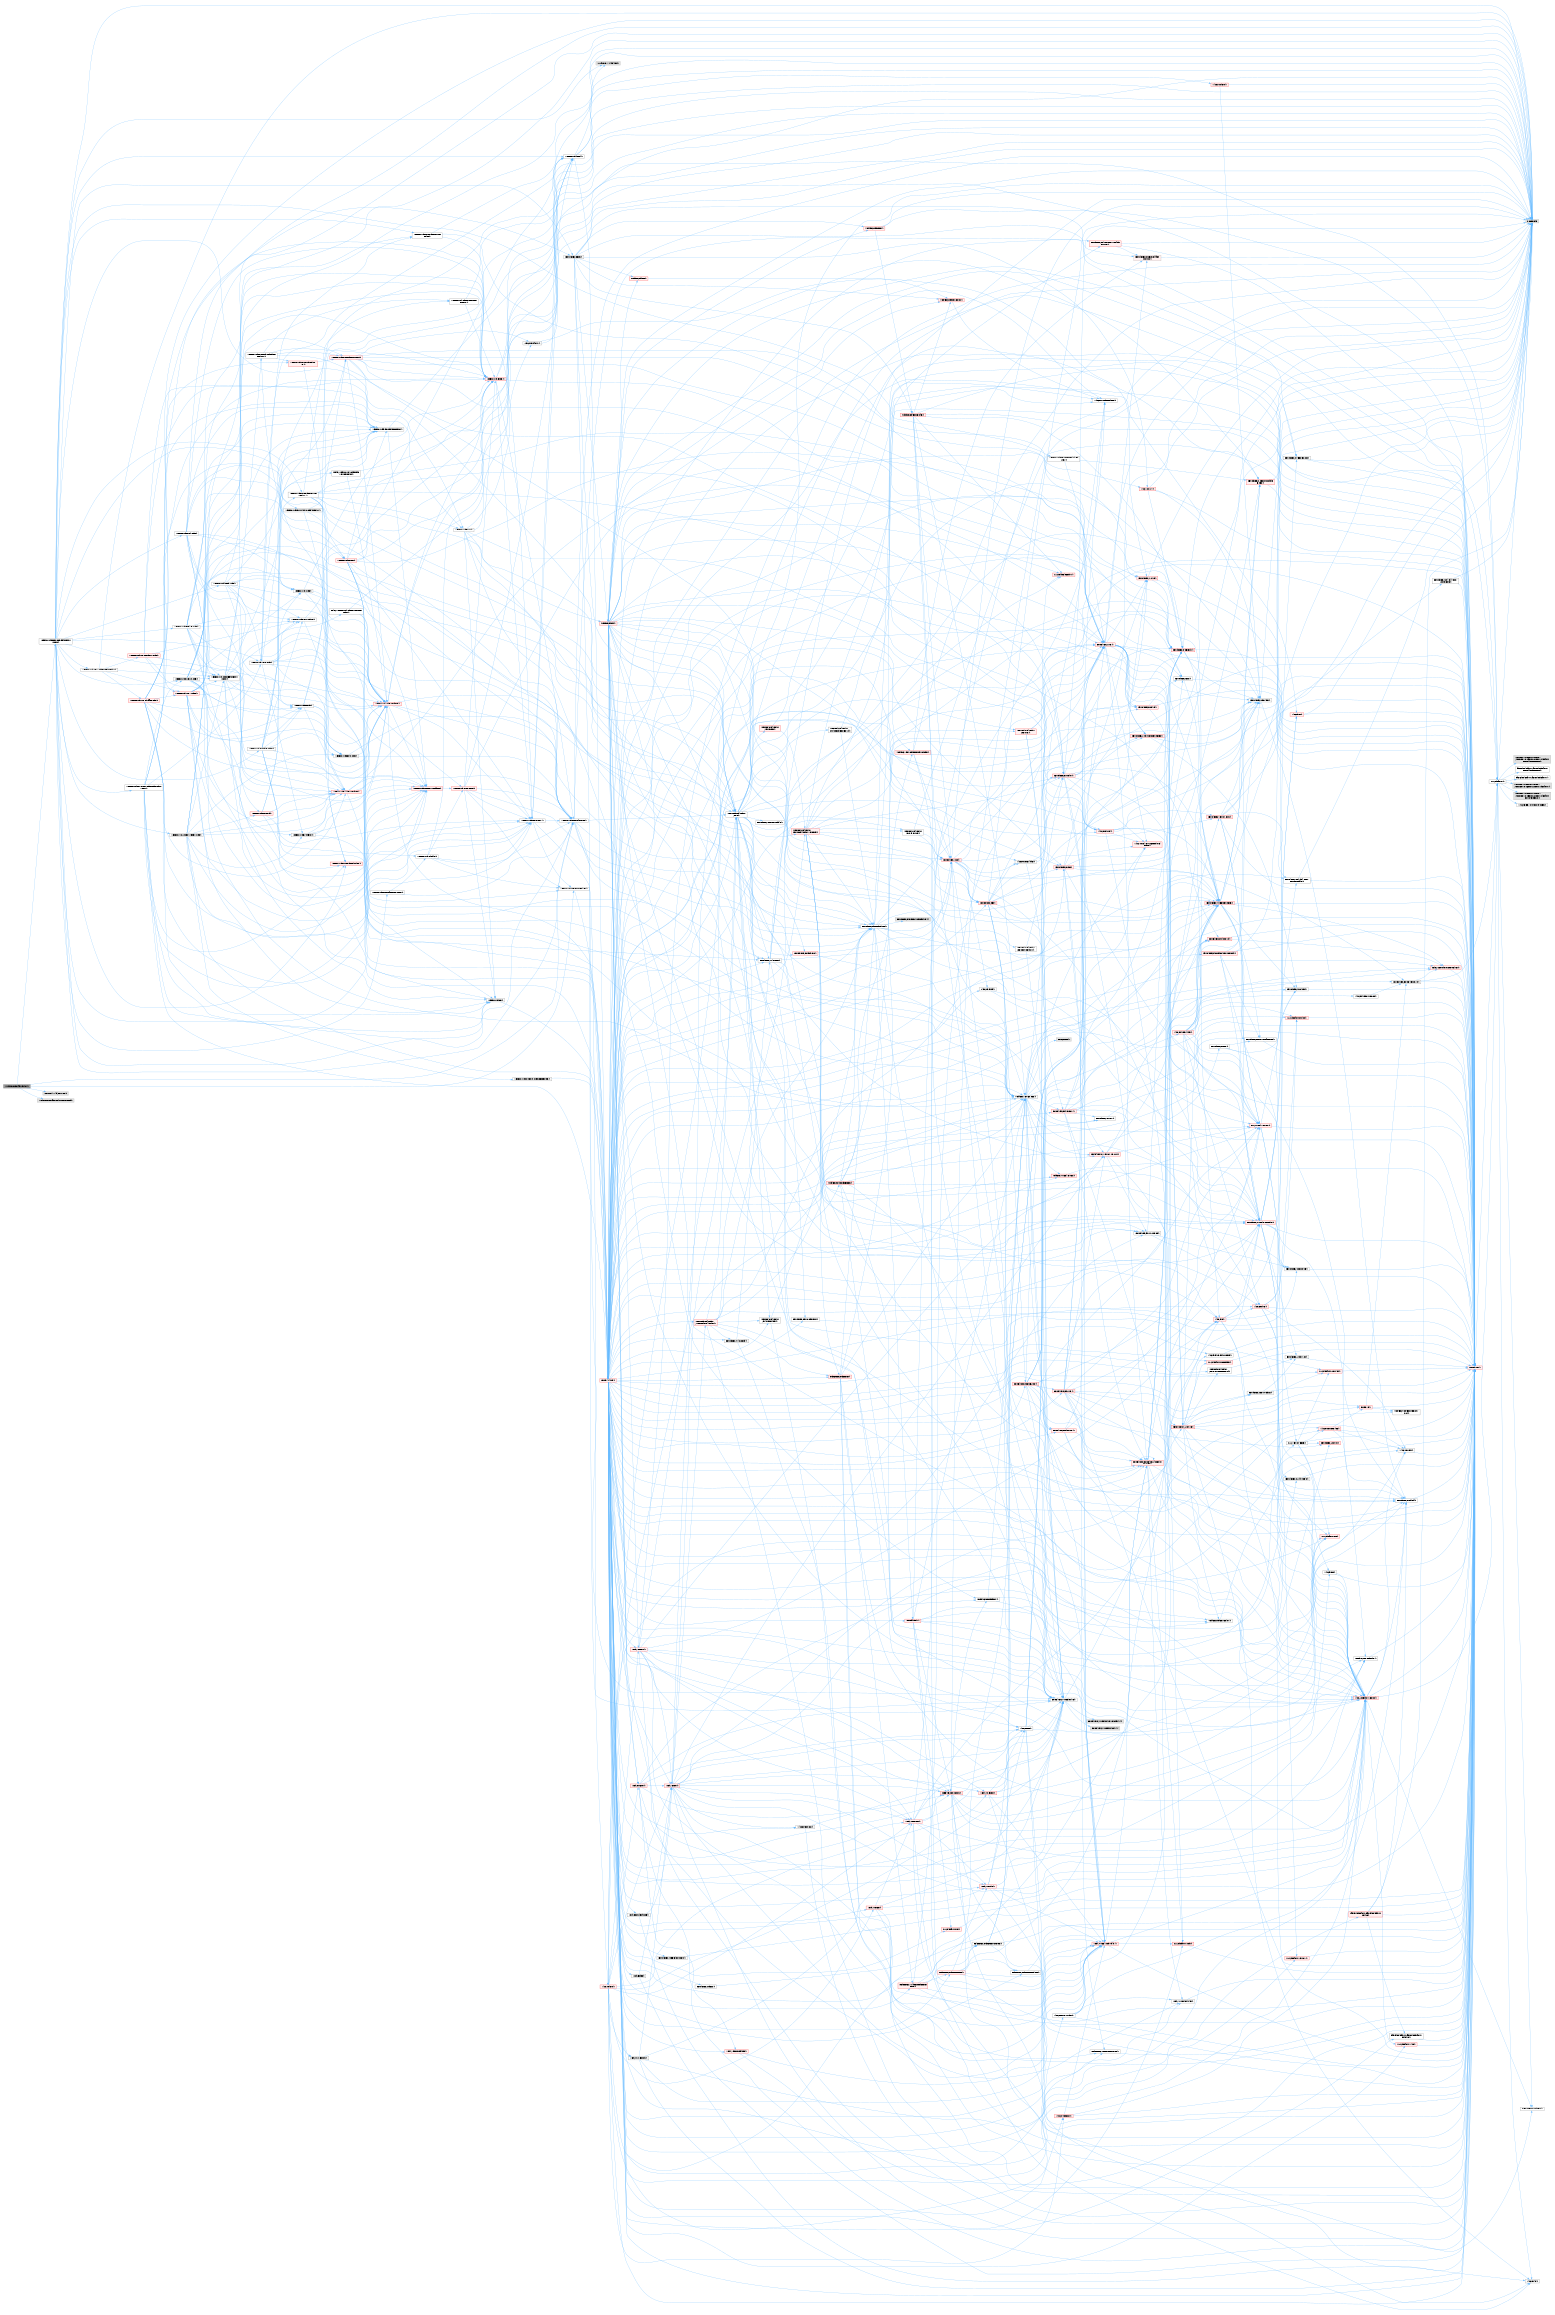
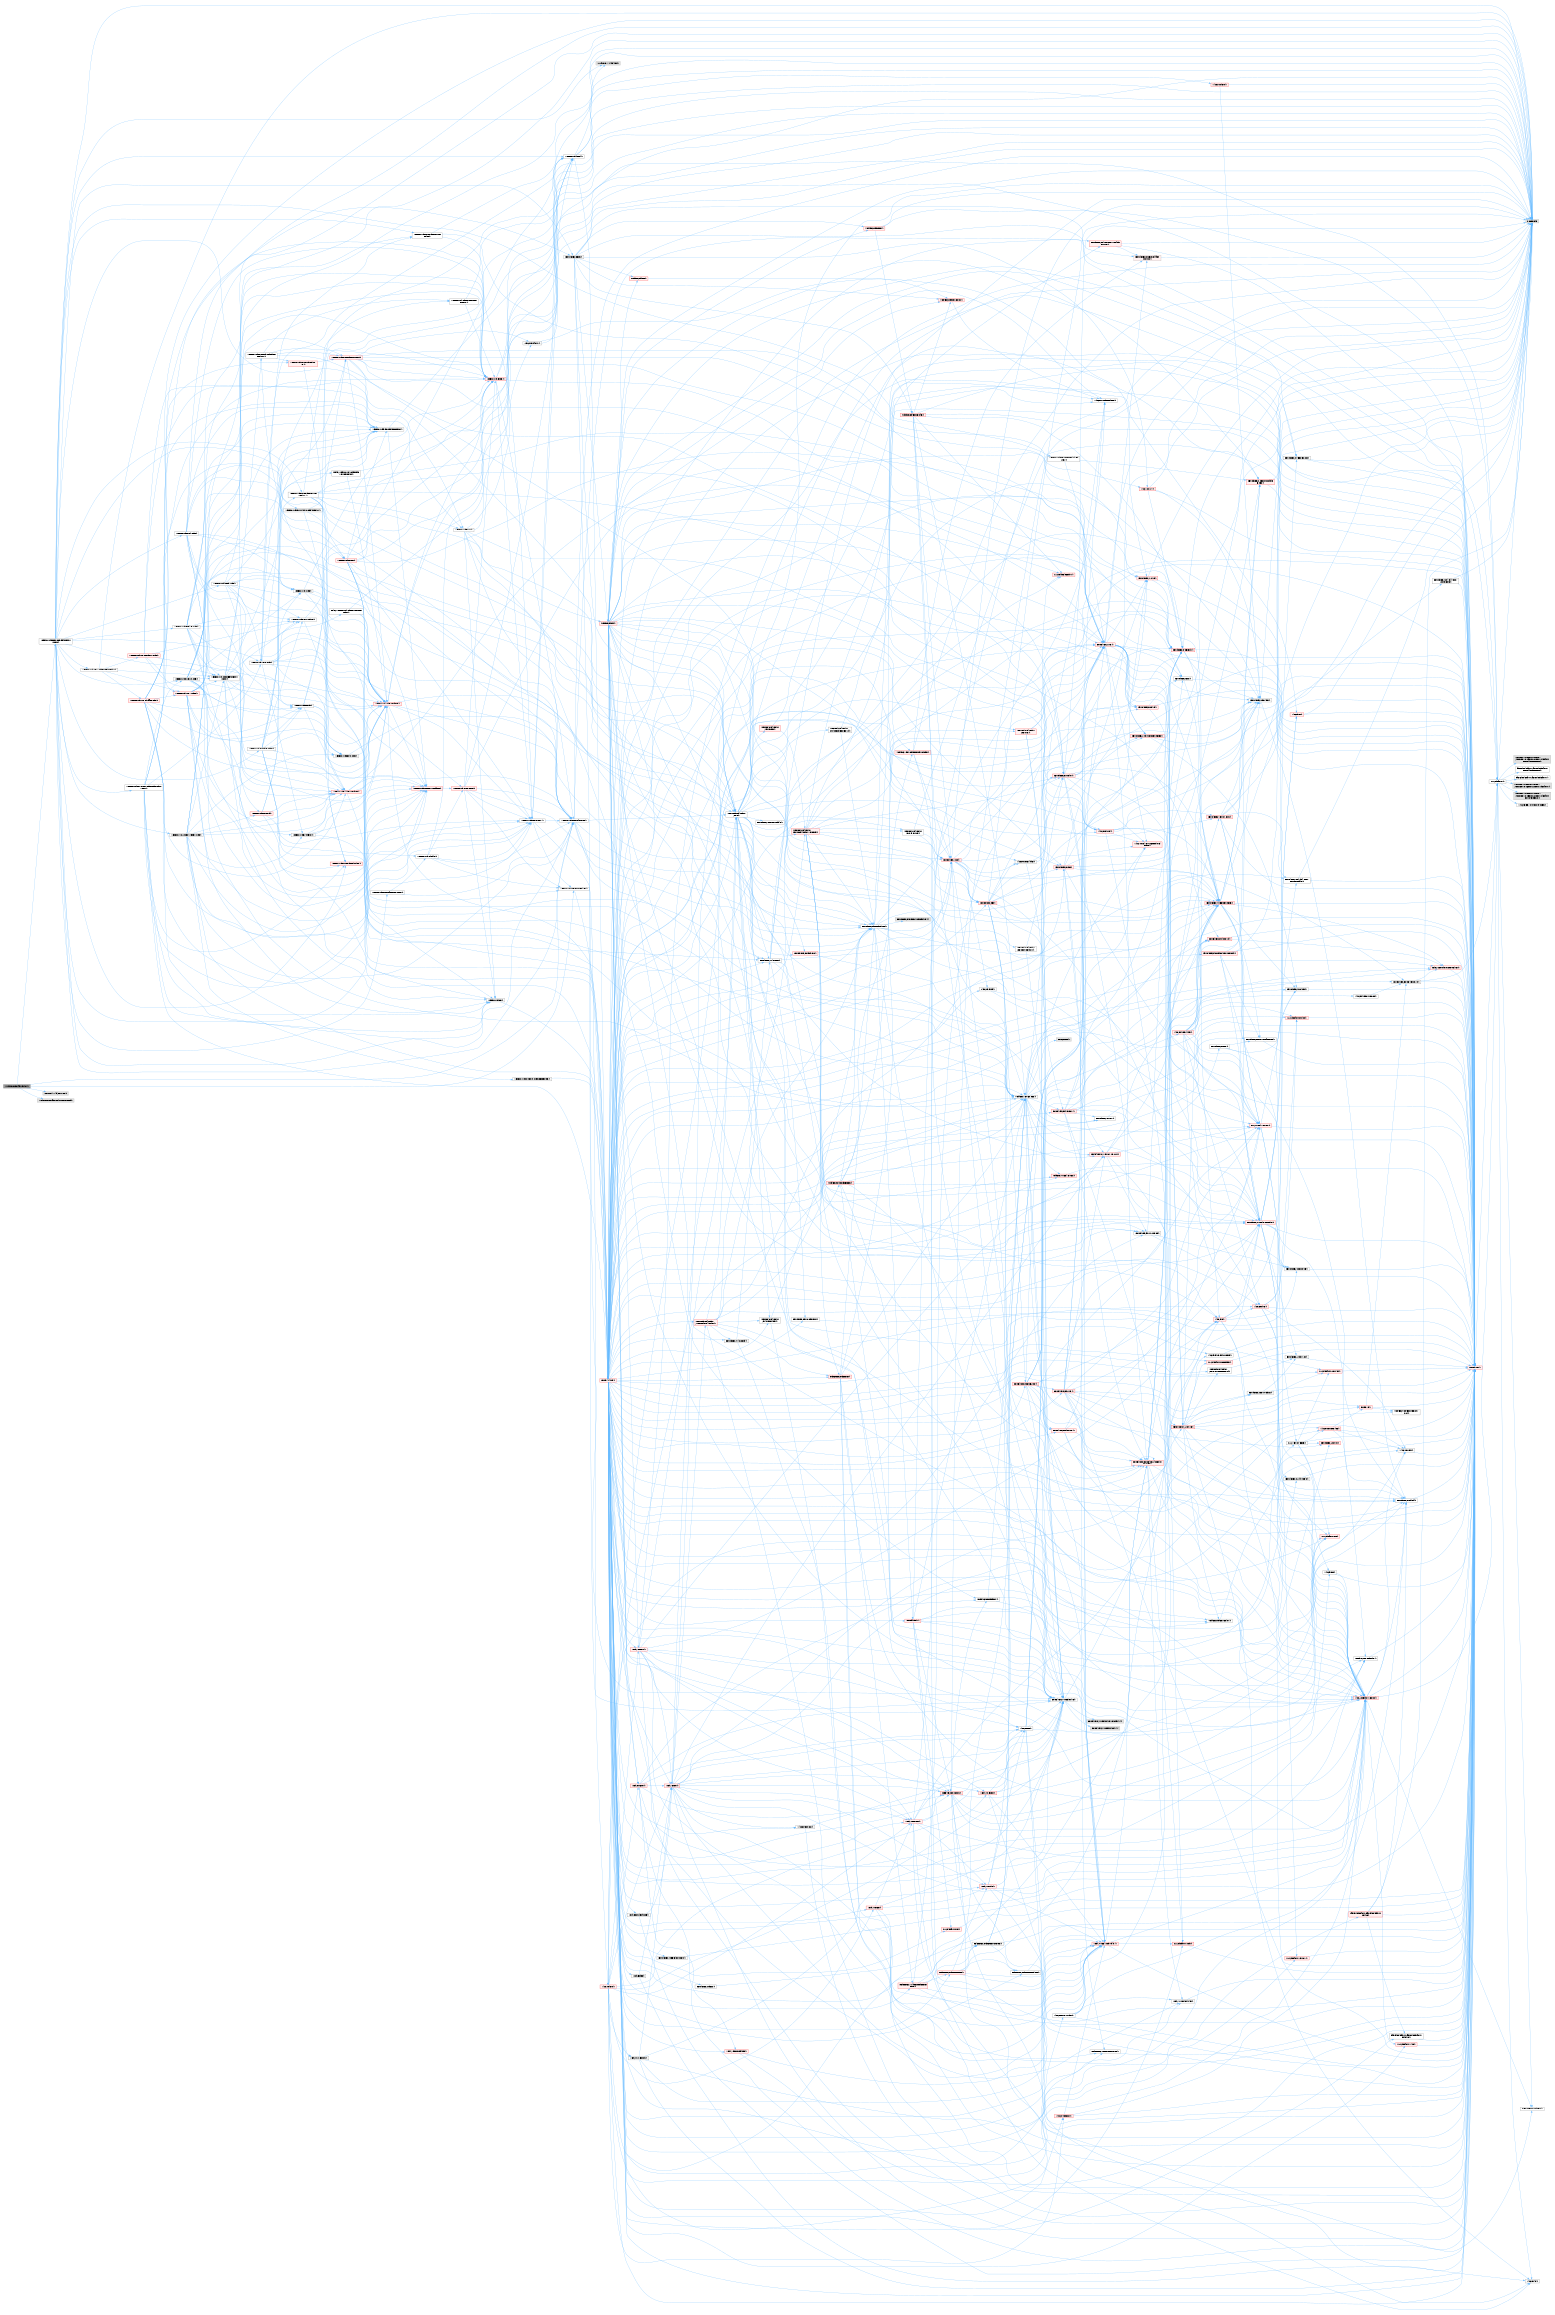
(485, 756) -> (370, 975)
